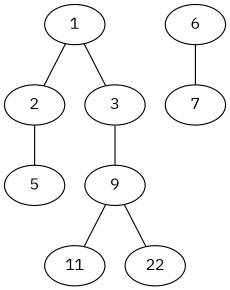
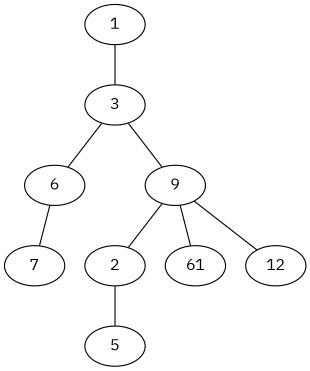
(55, 65) -> (145, 226)
none -> (85, 145)
(75, 266) -> (195, 266)
(155, 266) -> (276, 266)
